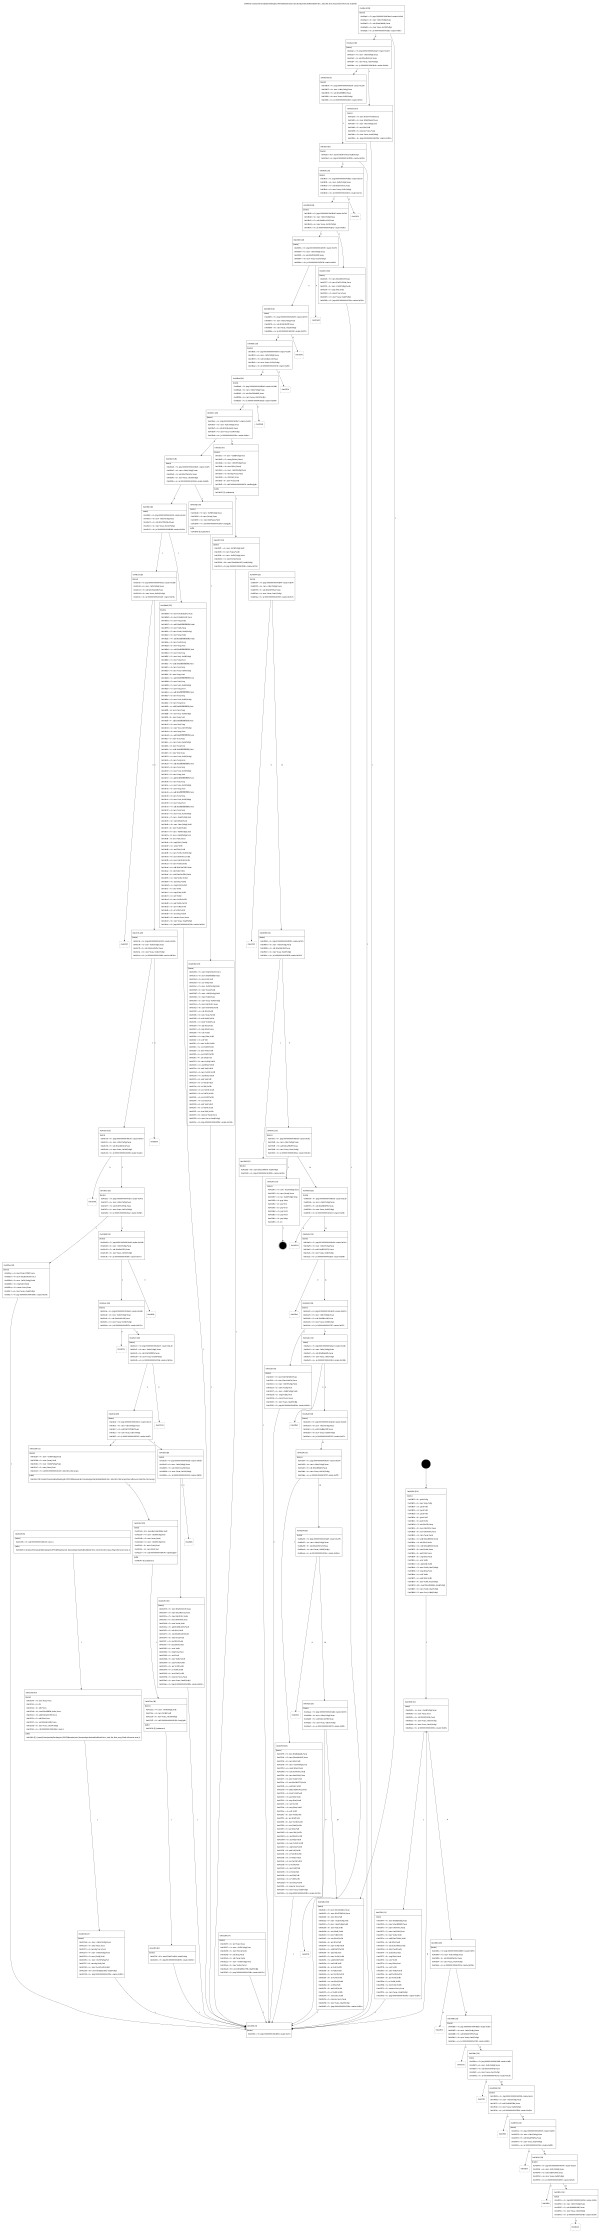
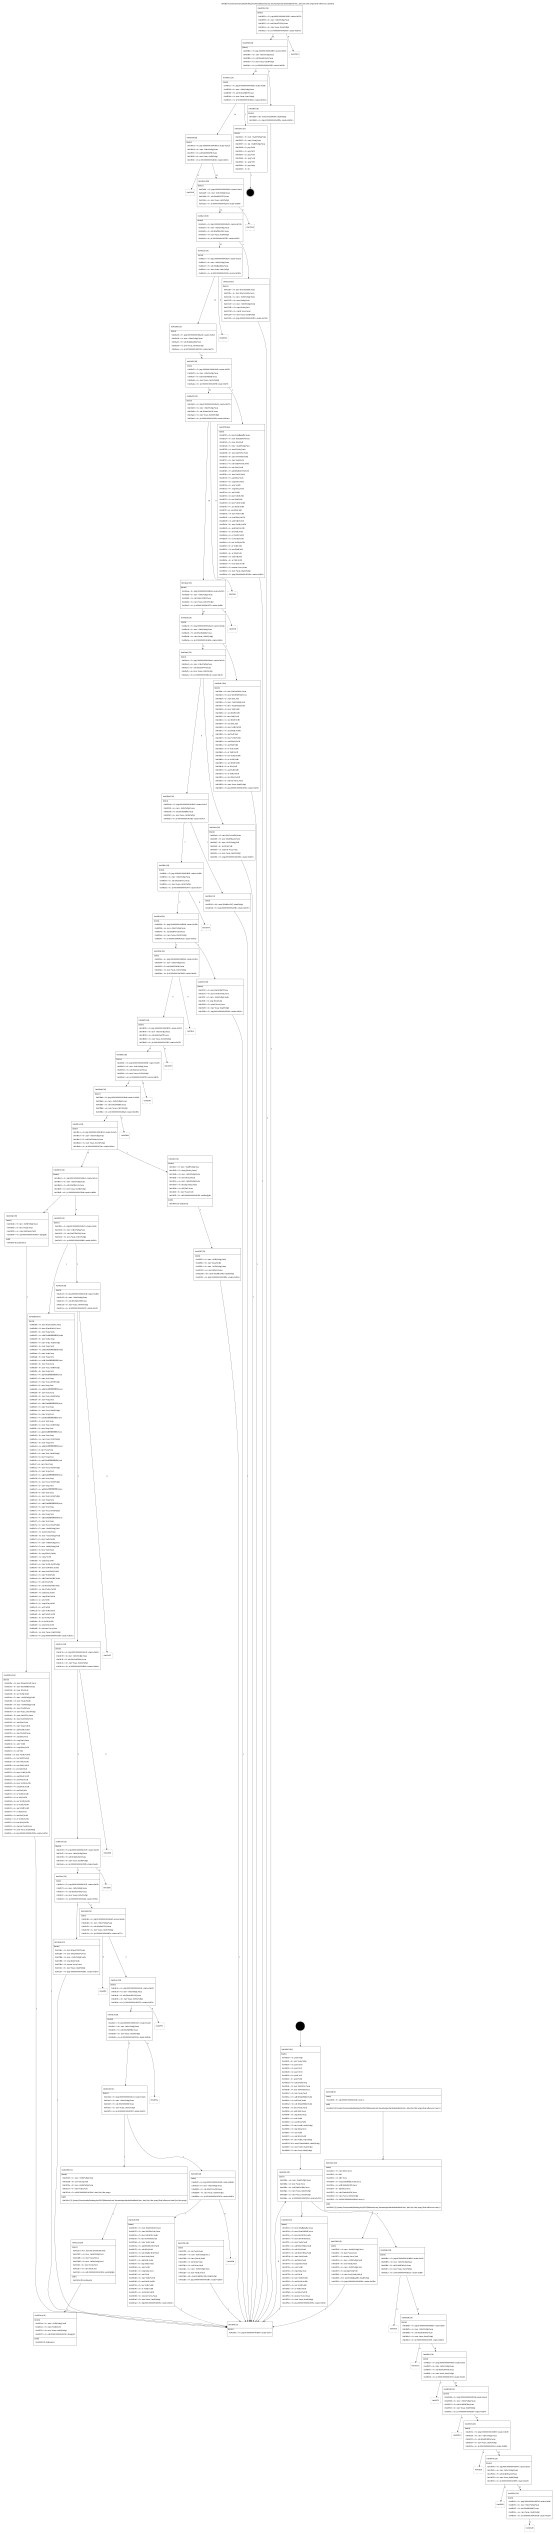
(342, 164) -> (183, 842)
(332, 1814) -> (203, 611)
(172, 1954) -> none
